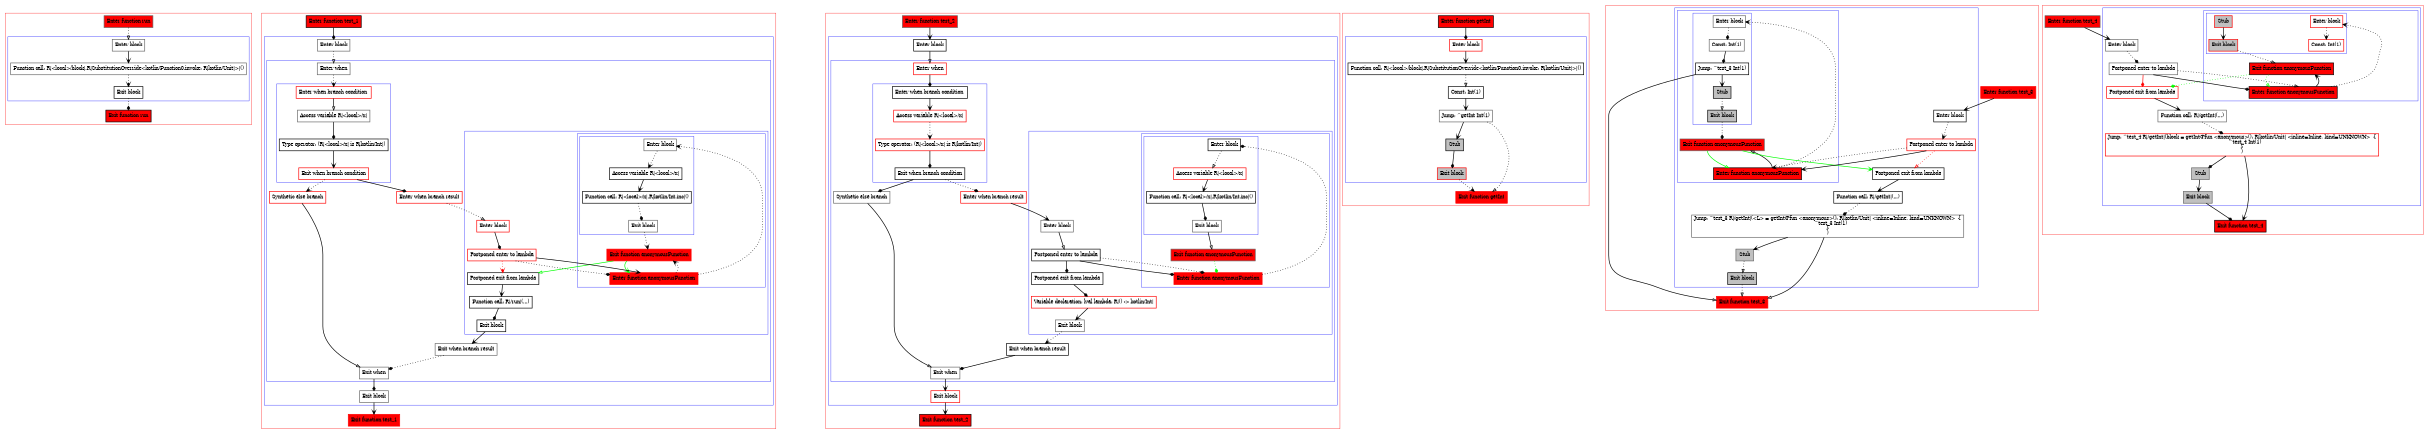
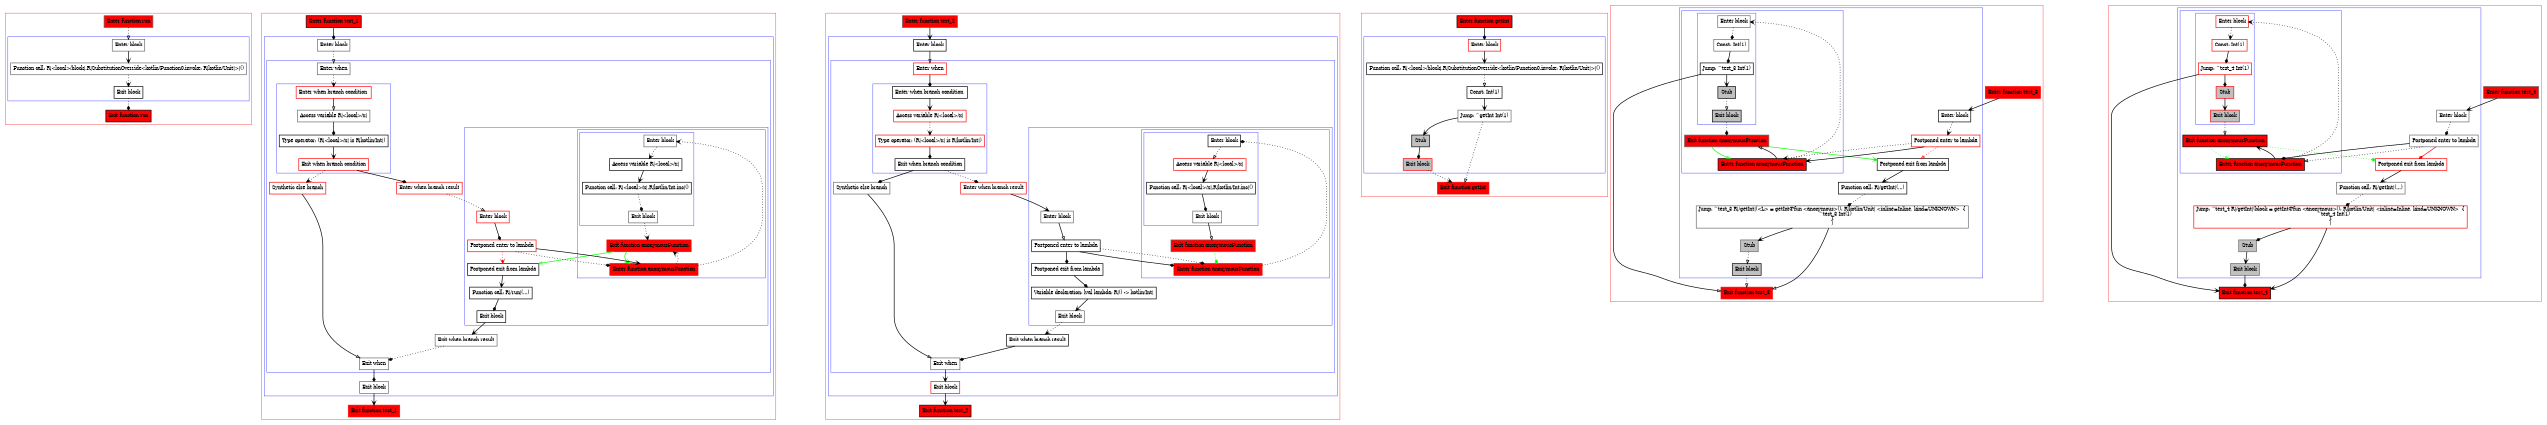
none -> (2225, 69)
(1094, 302) -> (1094, 293)
